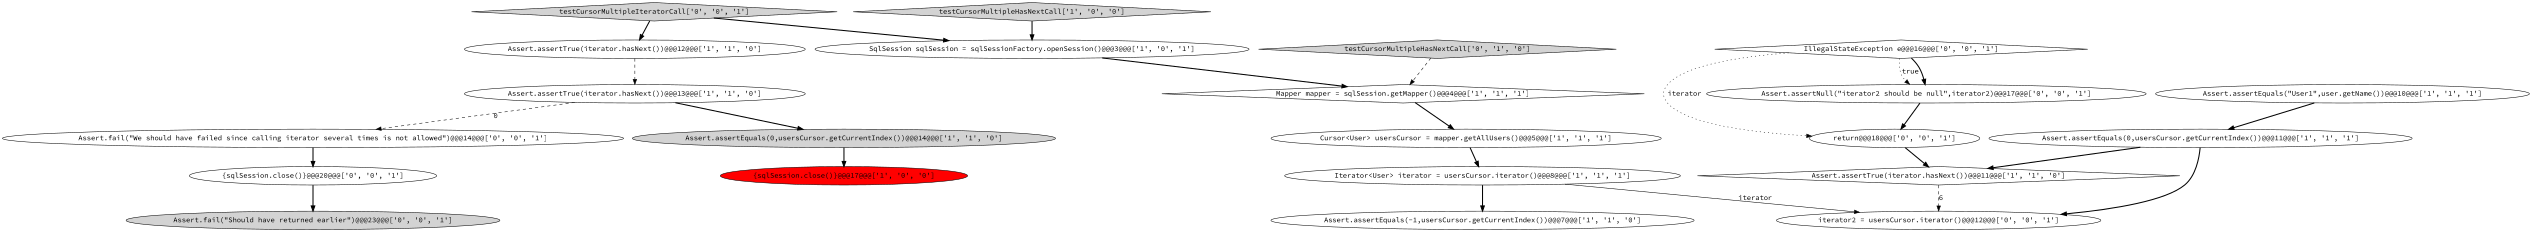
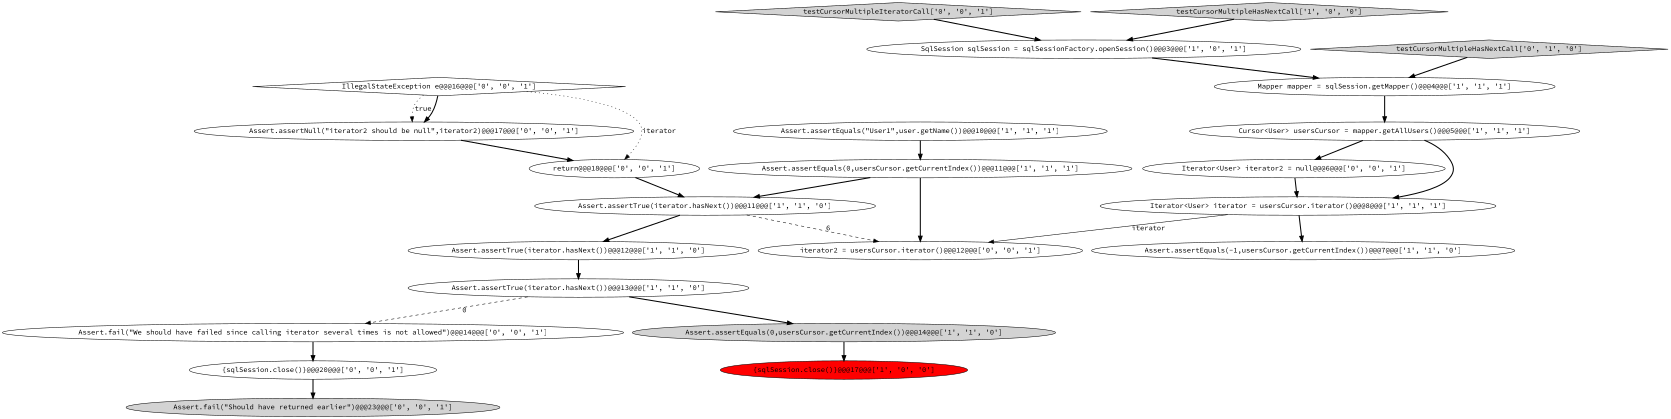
(646, 28) -> (644, 227)
(635, 69) -> (578, 267)
(1422, 69) -> (1441, 67)
(1403, 94) -> (1385, 87)
none -> (1294, 169)
(1939, 176) -> (705, 206)
